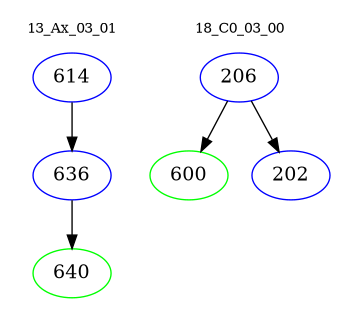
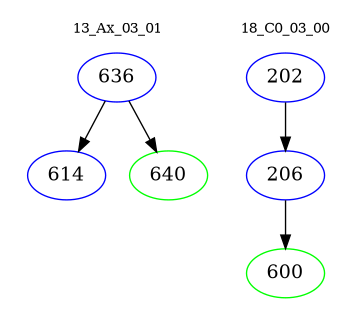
(72, 120) -> (95, 120)
(262, 120) -> (286, 120)
